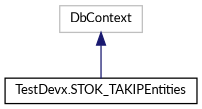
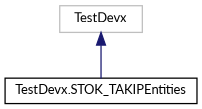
(101, 19) -> (101, 19)
